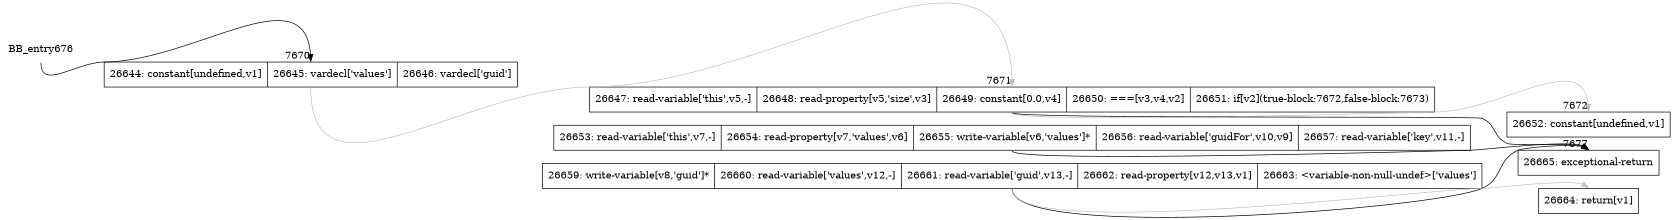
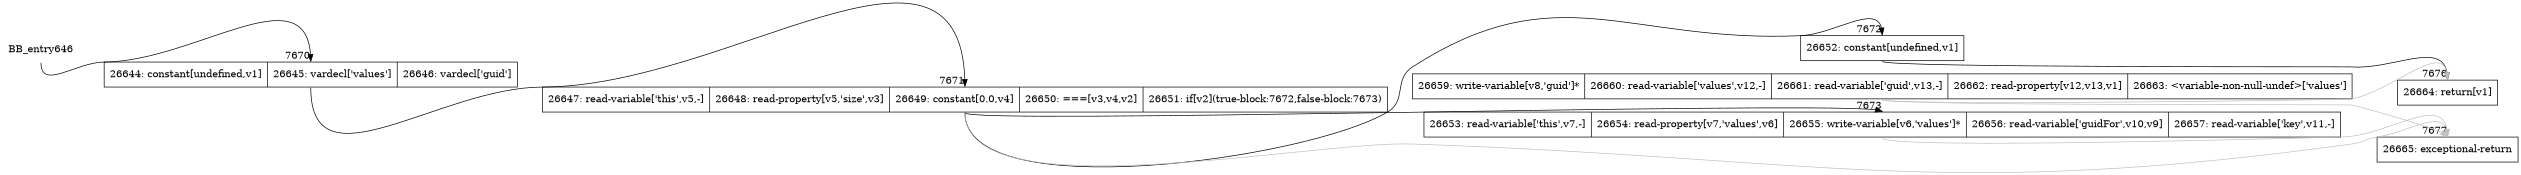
(41, 50) -> (41, 50)
none -> (2169, 67)
(668, 77) -> (648, 71)
none -> (1420, 112)
(1398, 113) -> (1406, 73)
(1405, 117) -> (1698, 159)
(1297, 154) -> (2170, 141)
(1304, 212) -> (2277, 105)
